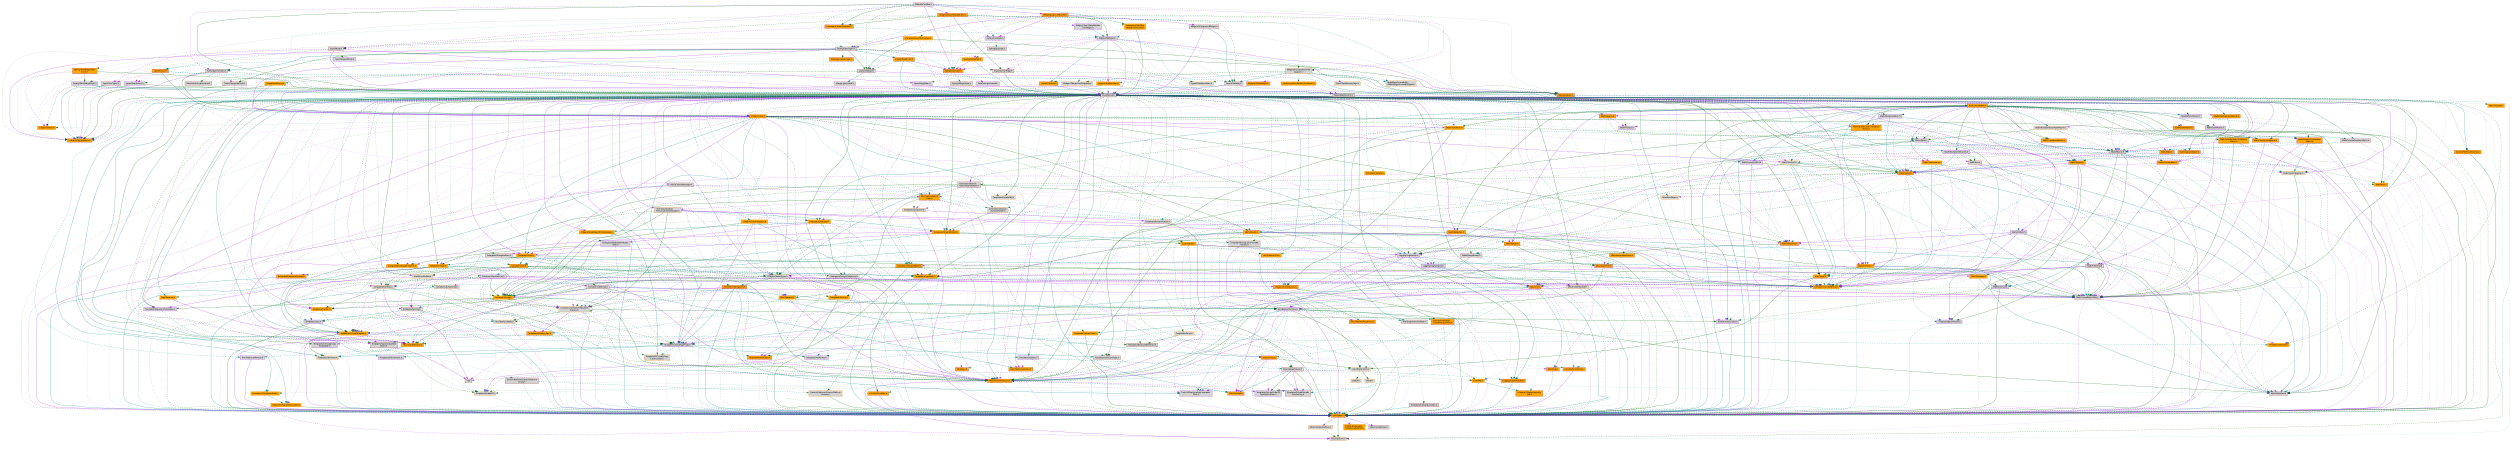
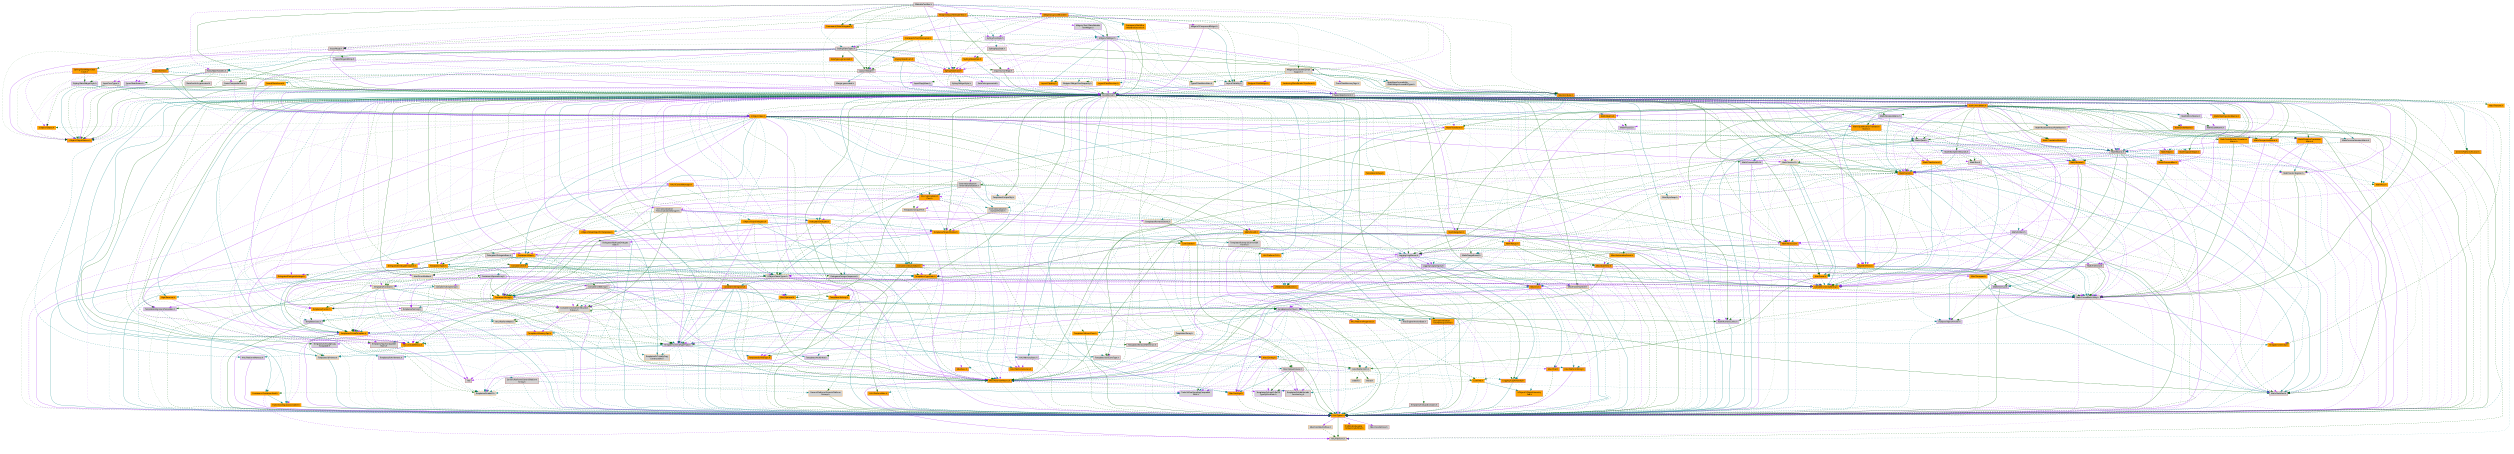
(681, 185) -> (681, 185)
(698, 204) -> (698, 204)
